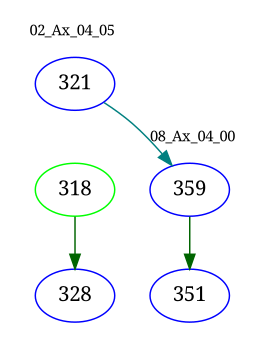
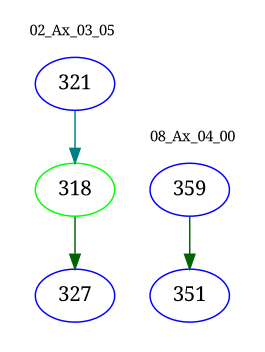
(72, 32) -> (72, 32)
(148, 138) -> (75, 130)
(75, 296) -> (75, 296)
